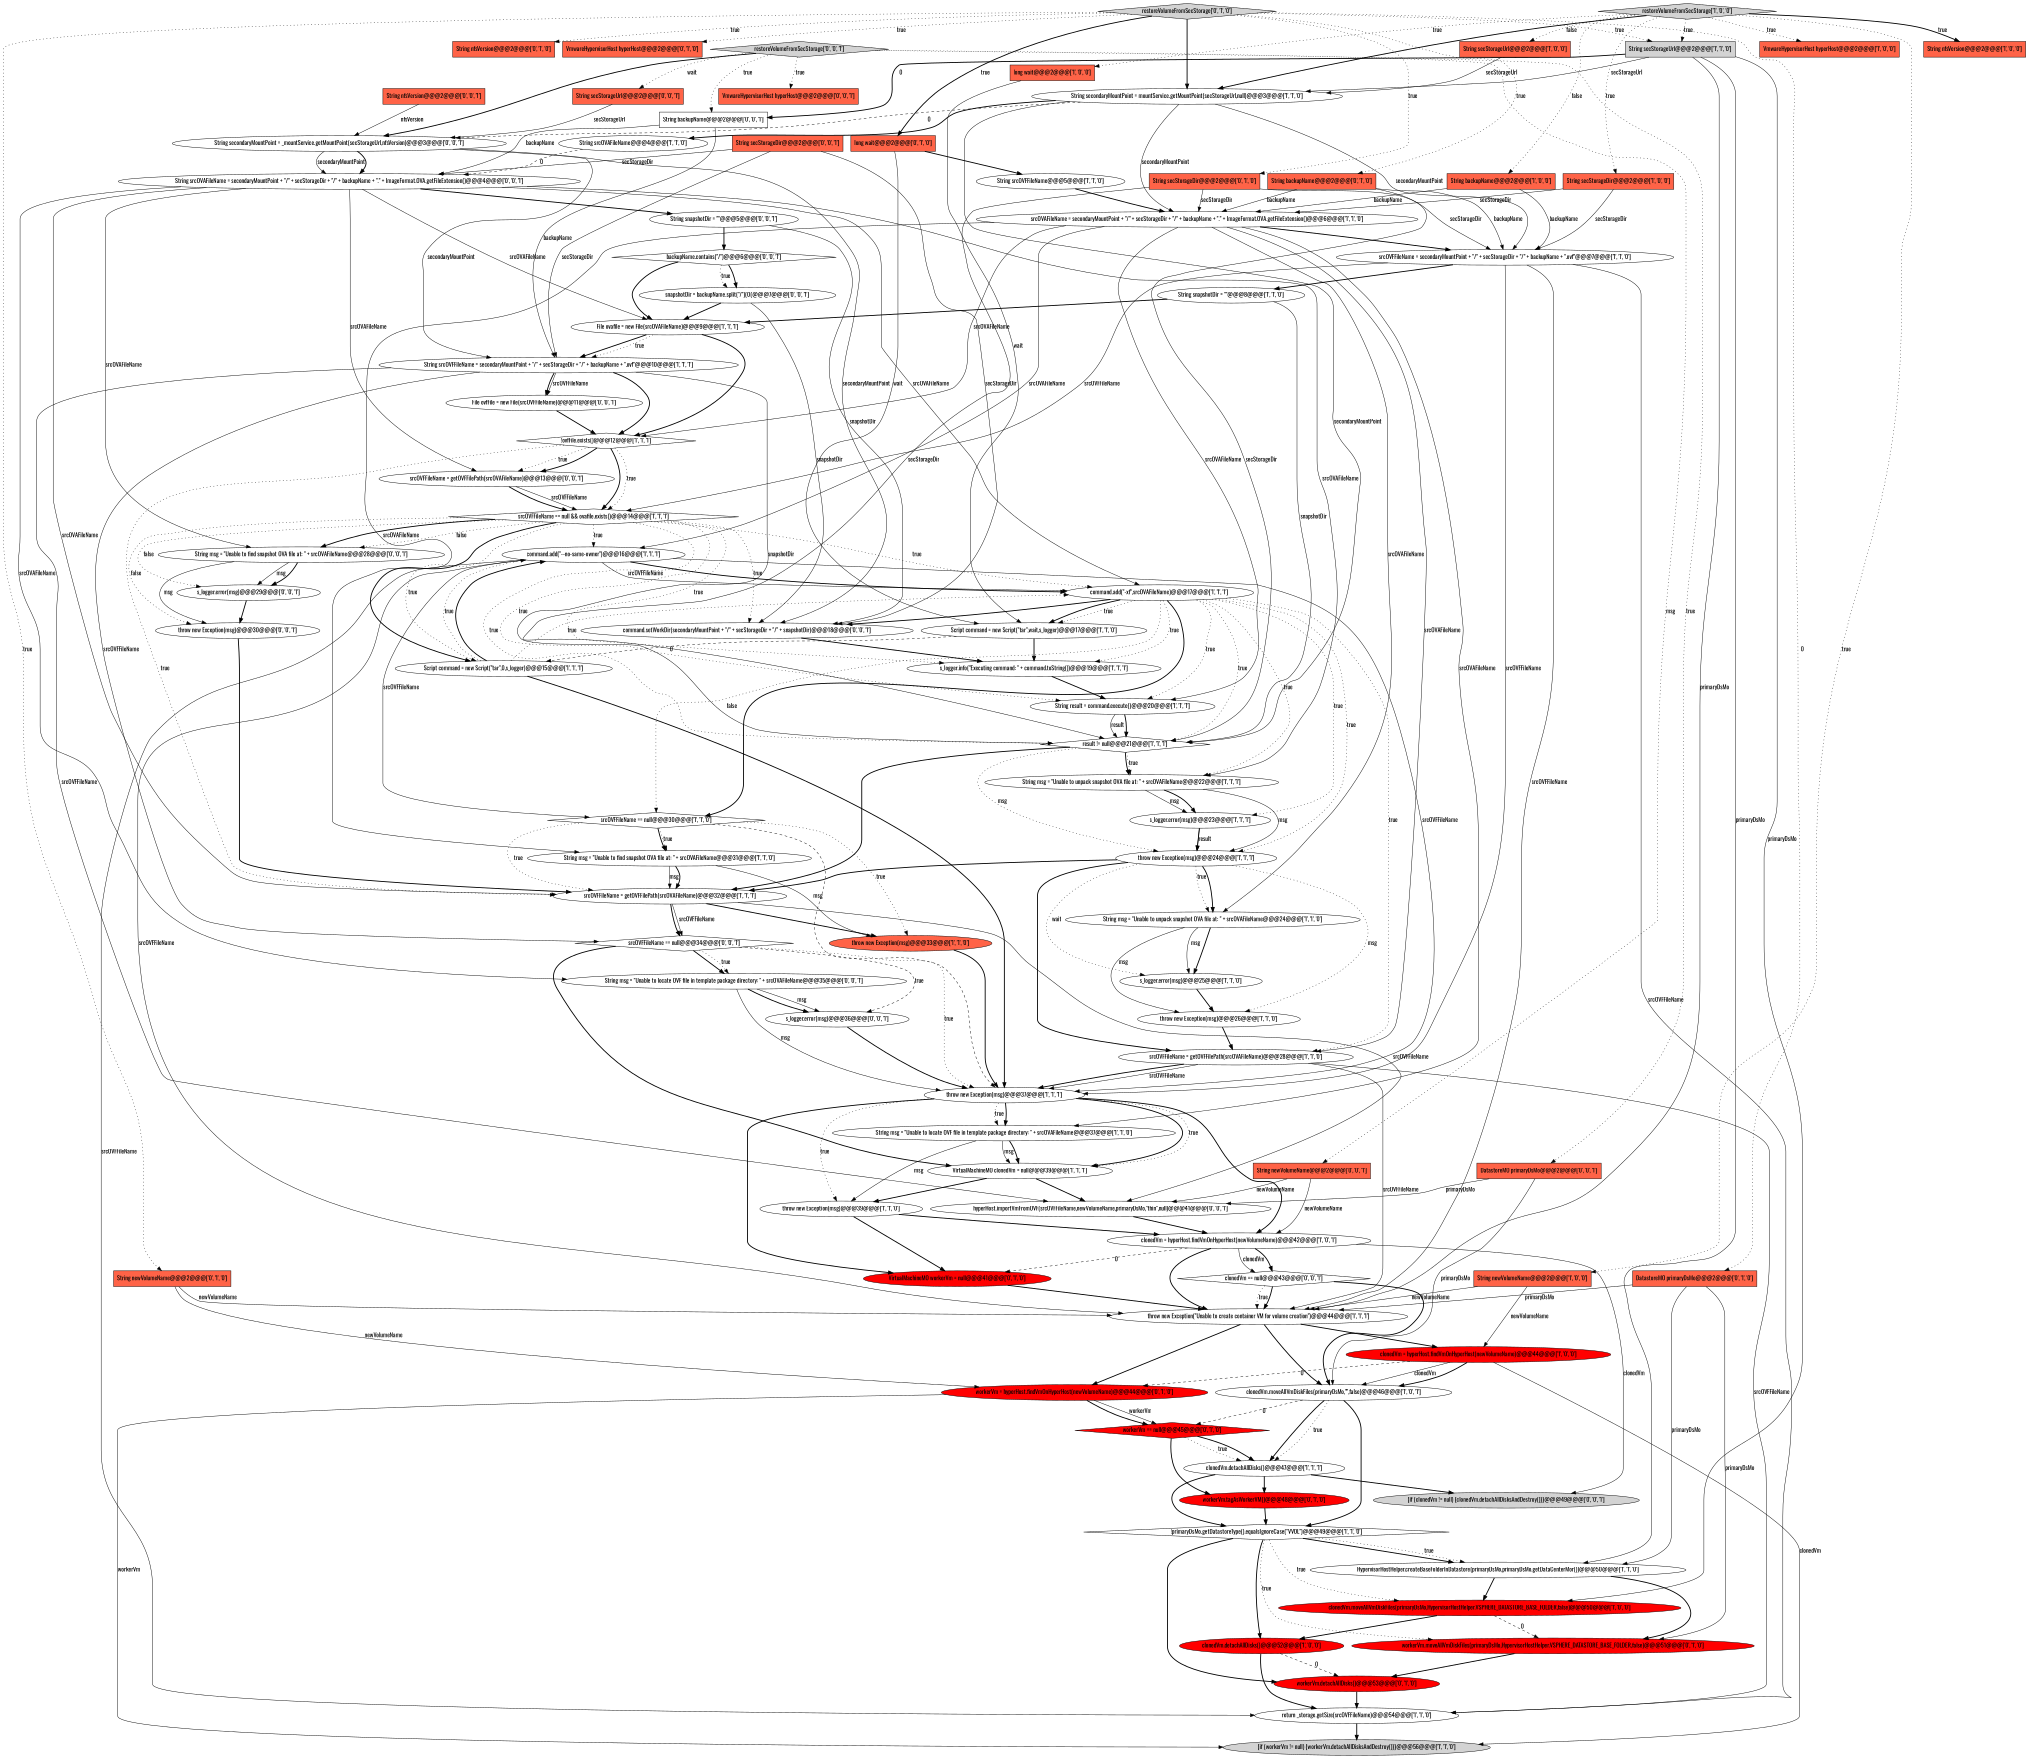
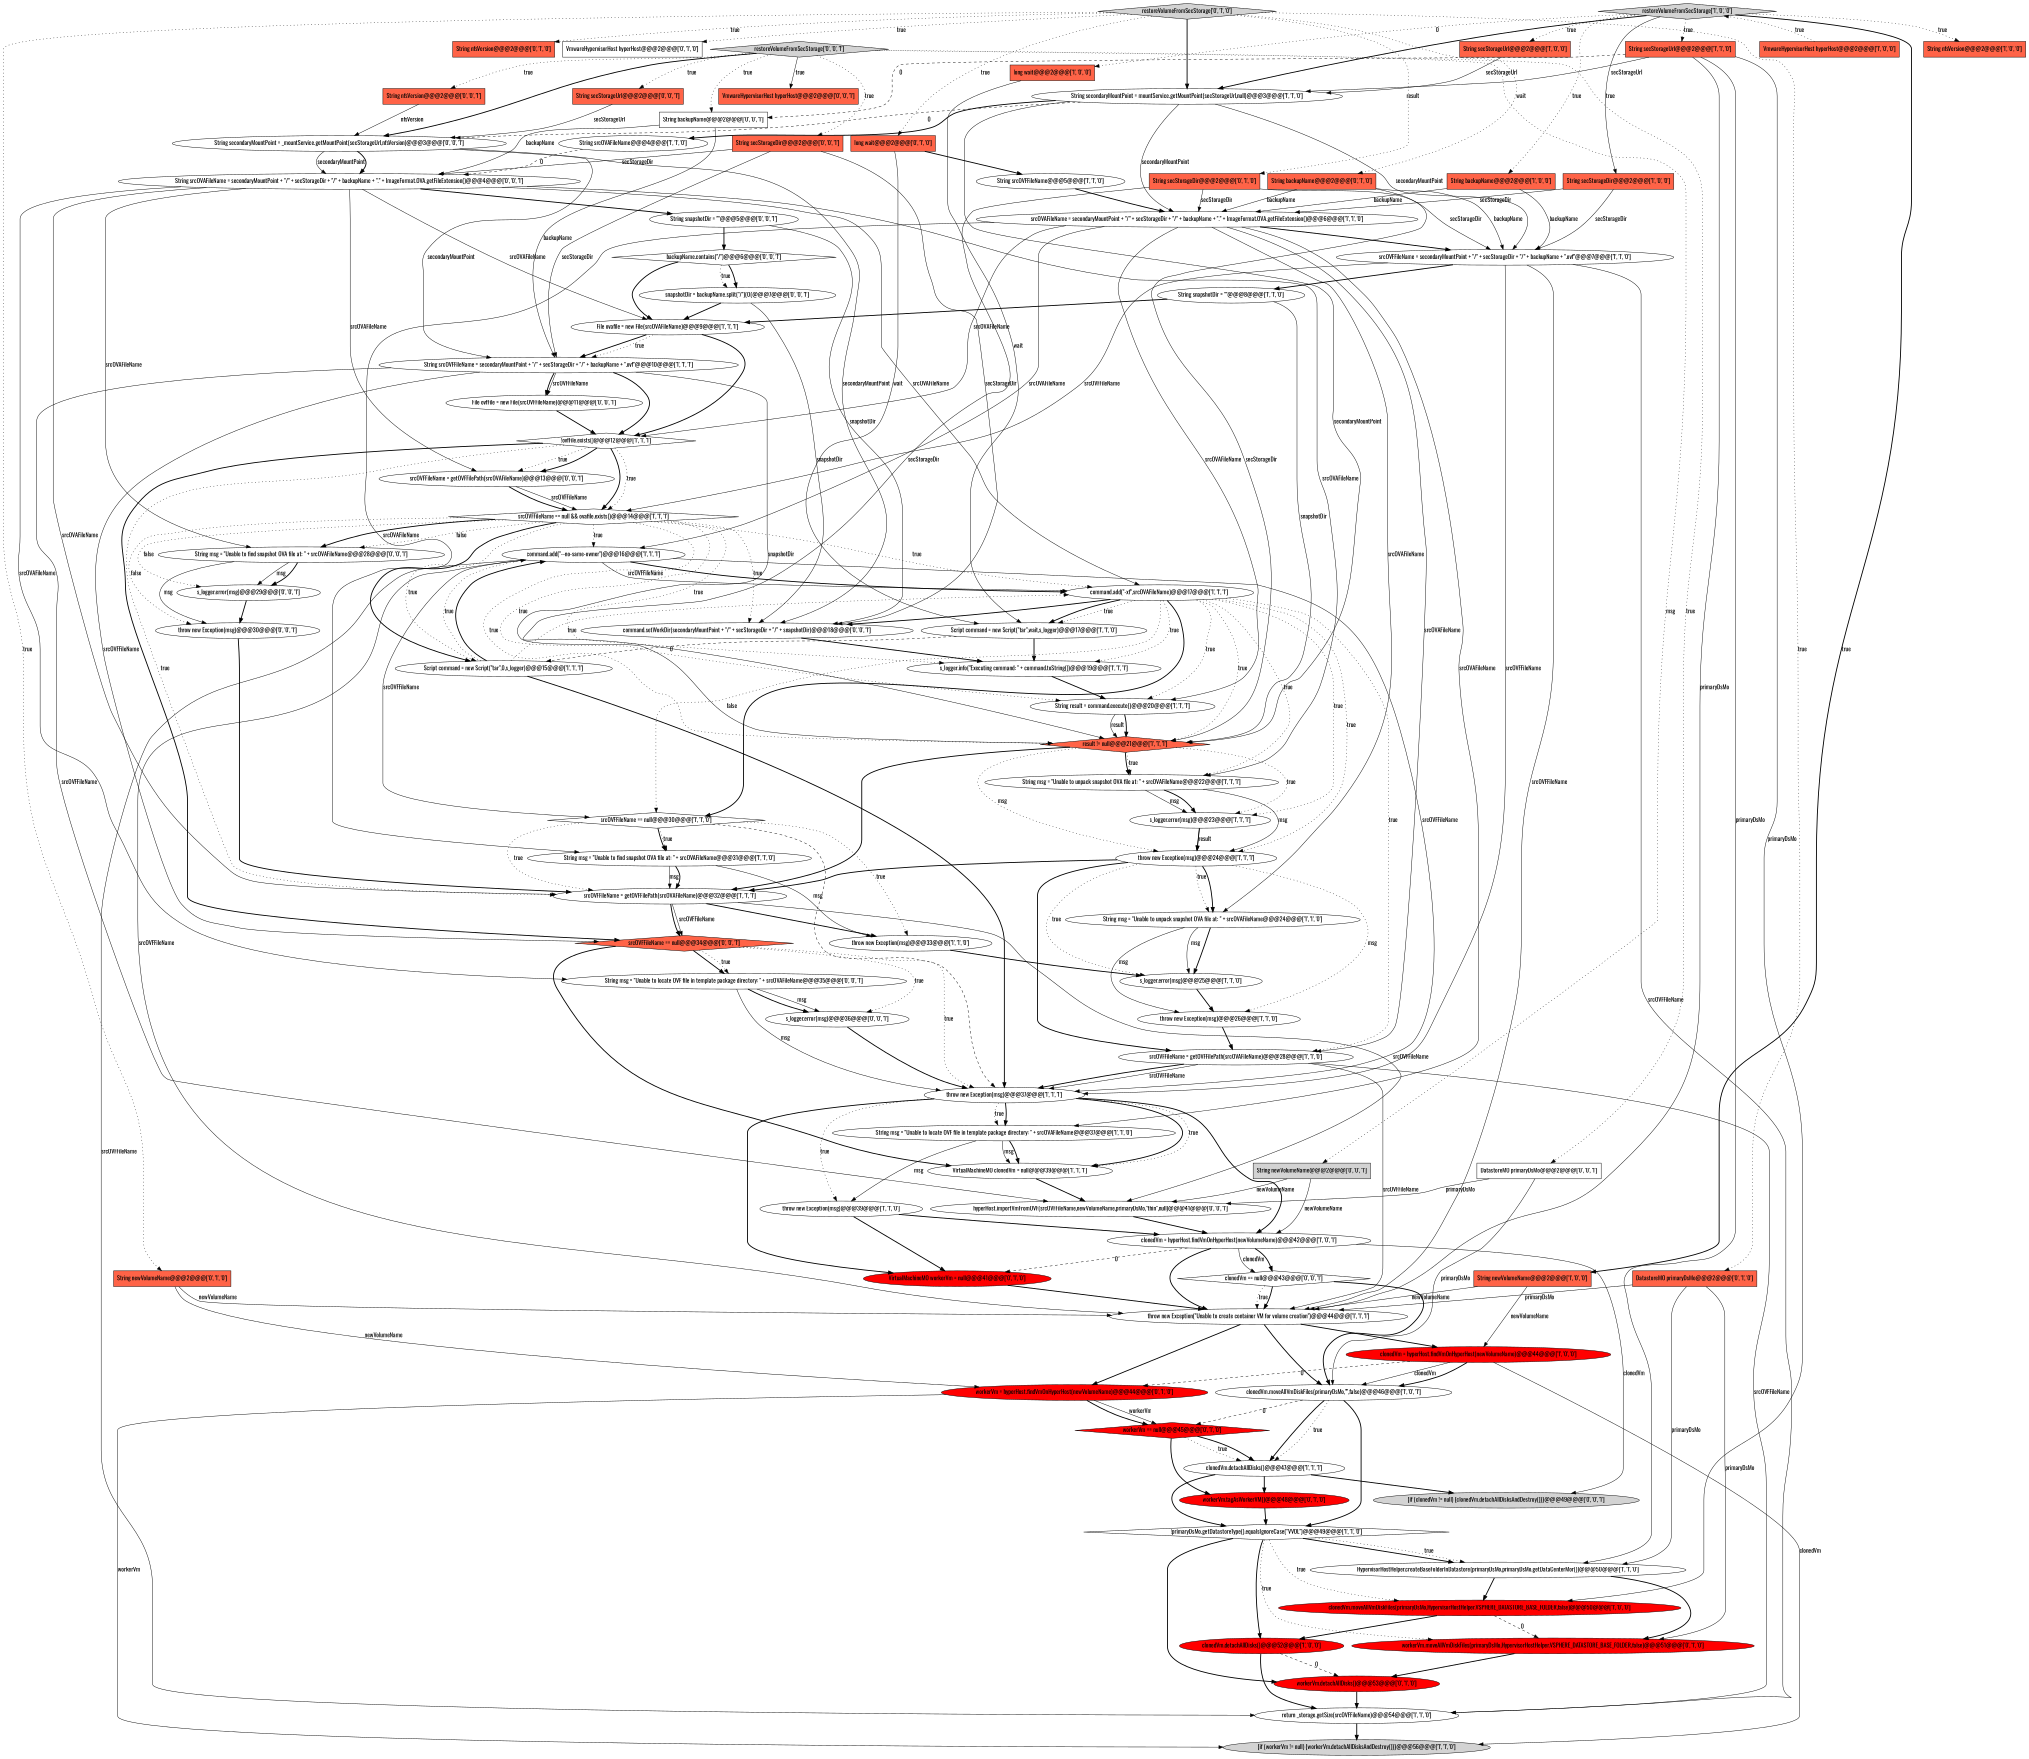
(1853, 20) -> (1853, 20)
(1531, 23) -> none
(1753, 29) -> (1773, 26)
(1437, 30) -> (1437, 30)
(1572, 30) -> (1572, 30)
(632, 49) -> (632, 49)
(1021, 49) -> (1021, 49)
(1680, 49) -> (1680, 49)
none -> (604, 59)
(1183, 60) -> (1183, 60)
(794, 71) -> (794, 71)
(692, 73) -> (692, 73)
(1607, 81) -> (1607, 81)
none -> (865, 93)
(1413, 96) -> (1413, 96)
(1521, 96) -> (1521, 96)
(1577, 96) -> (1577, 96)
(1845, 635) -> (1845, 635)
(1802, 650) -> (1802, 650)
none -> (162, 705)
(1125, 744) -> (1125, 744)
none -> (1269, 765)
(1057, 920) -> (1057, 920)
(684, 943) -> (684, 943)
(911, 943) -> (911, 943)
(876, 962) -> (876, 962)
(985, 1010) -> (1043, 964)
(1312, 1171) -> (1312, 1171)
(1539, 1171) -> (1539, 1171)
(932, 1190) -> none
